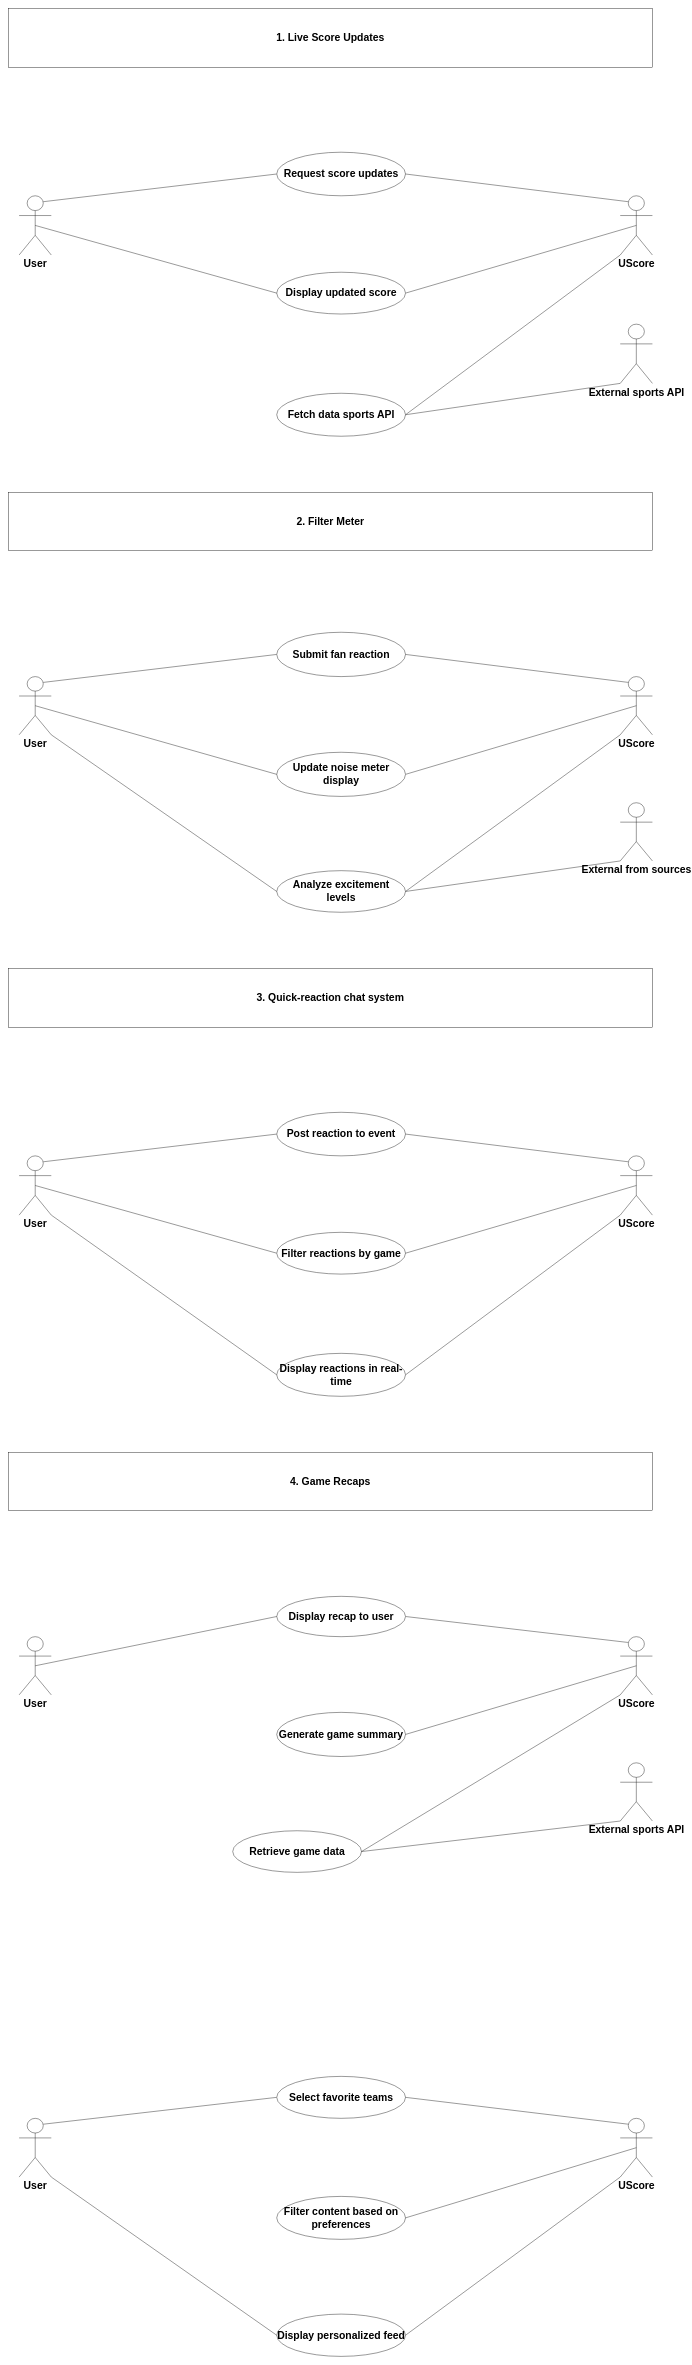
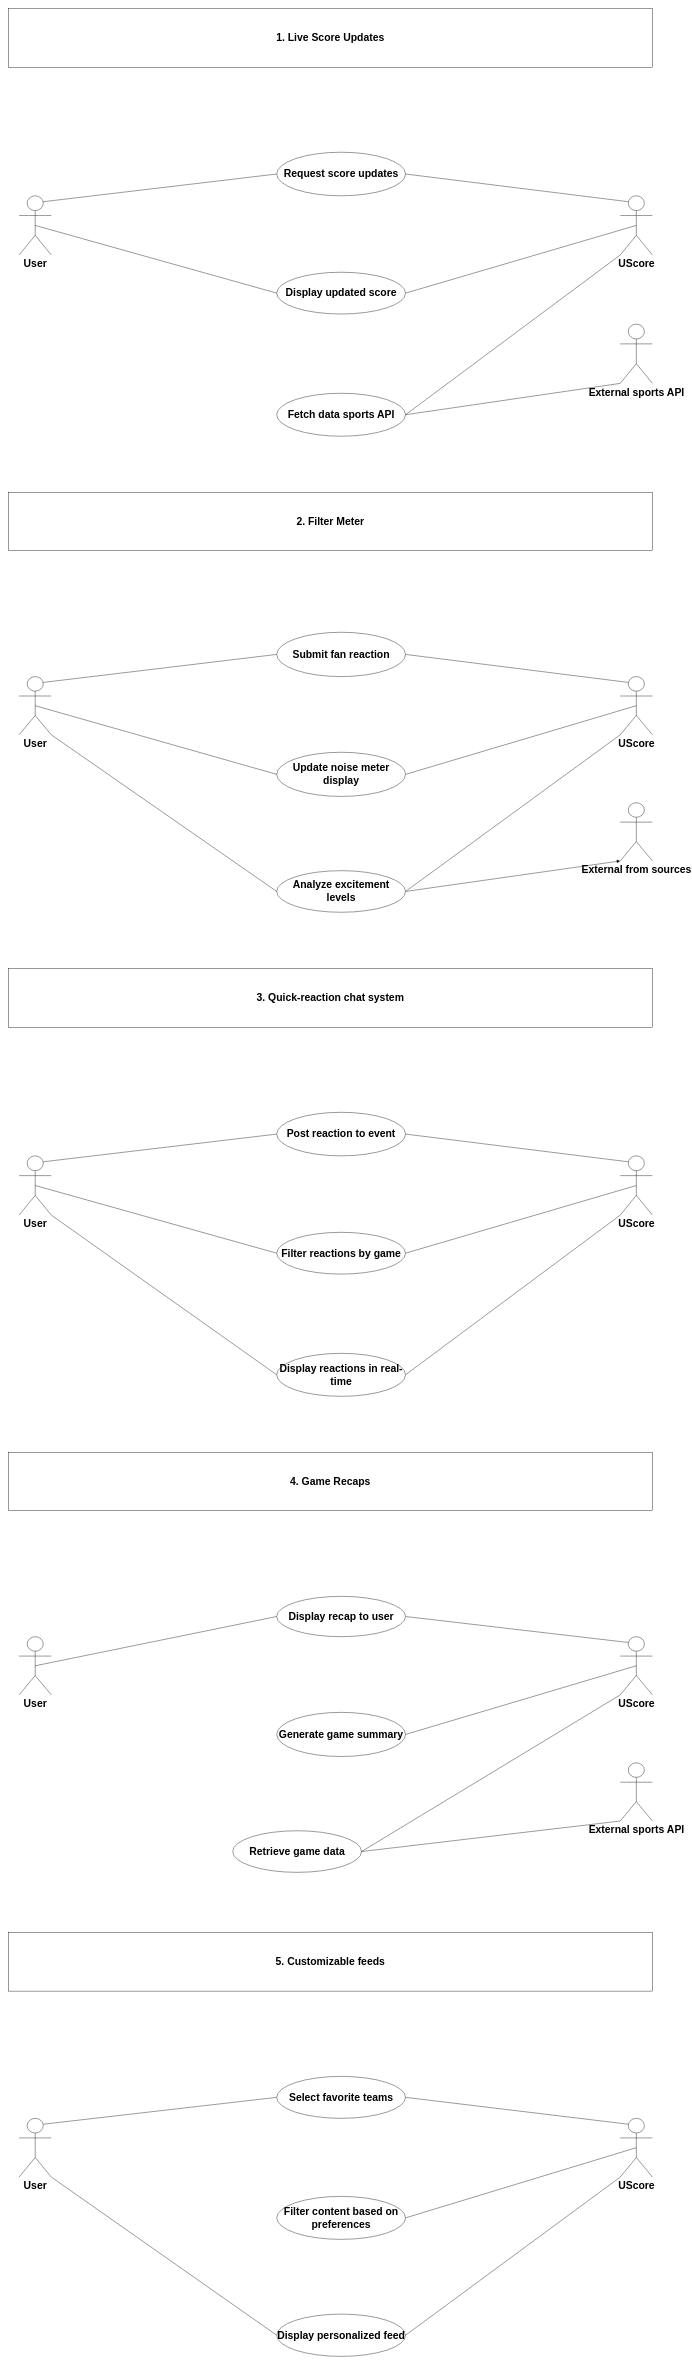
(617, 861) -> (616, 861)
none -> (330, 1962)
